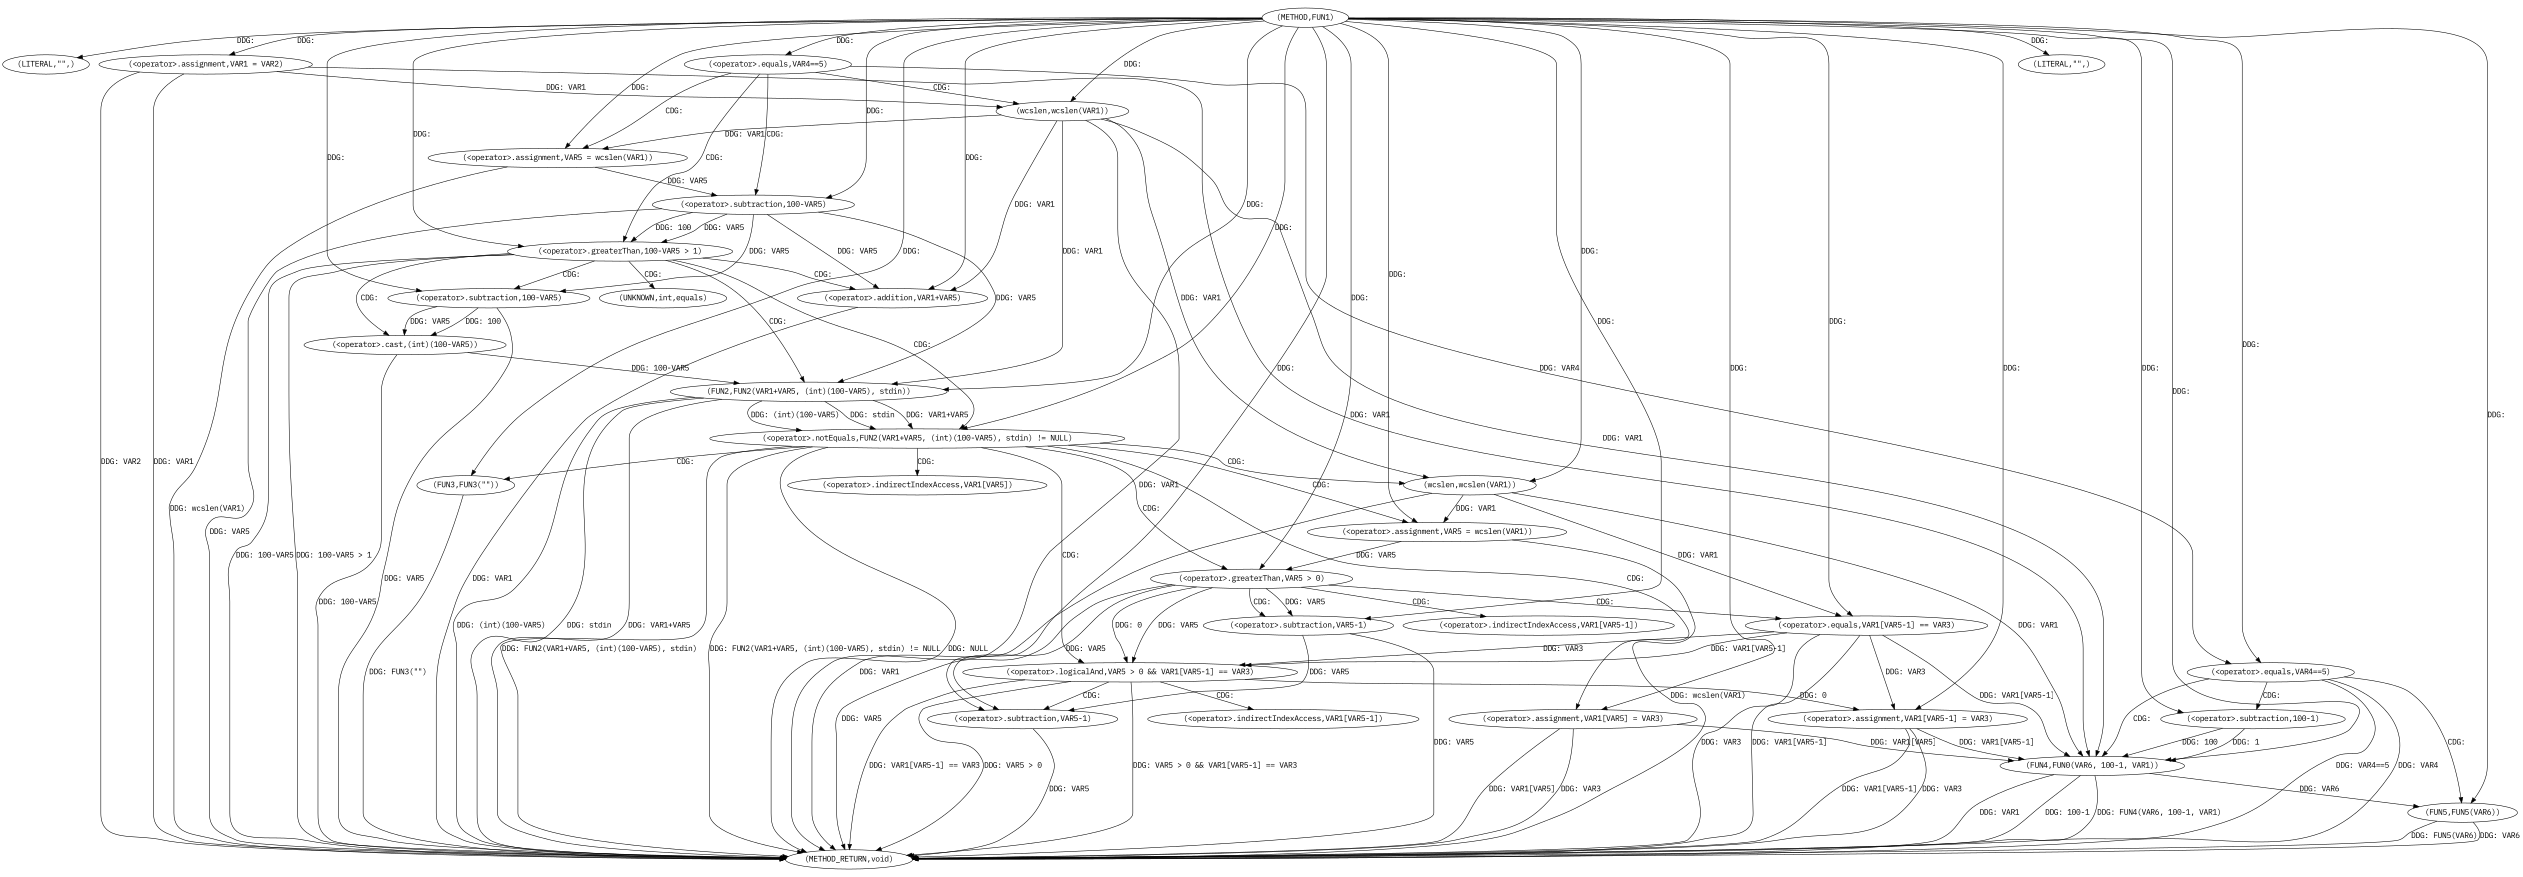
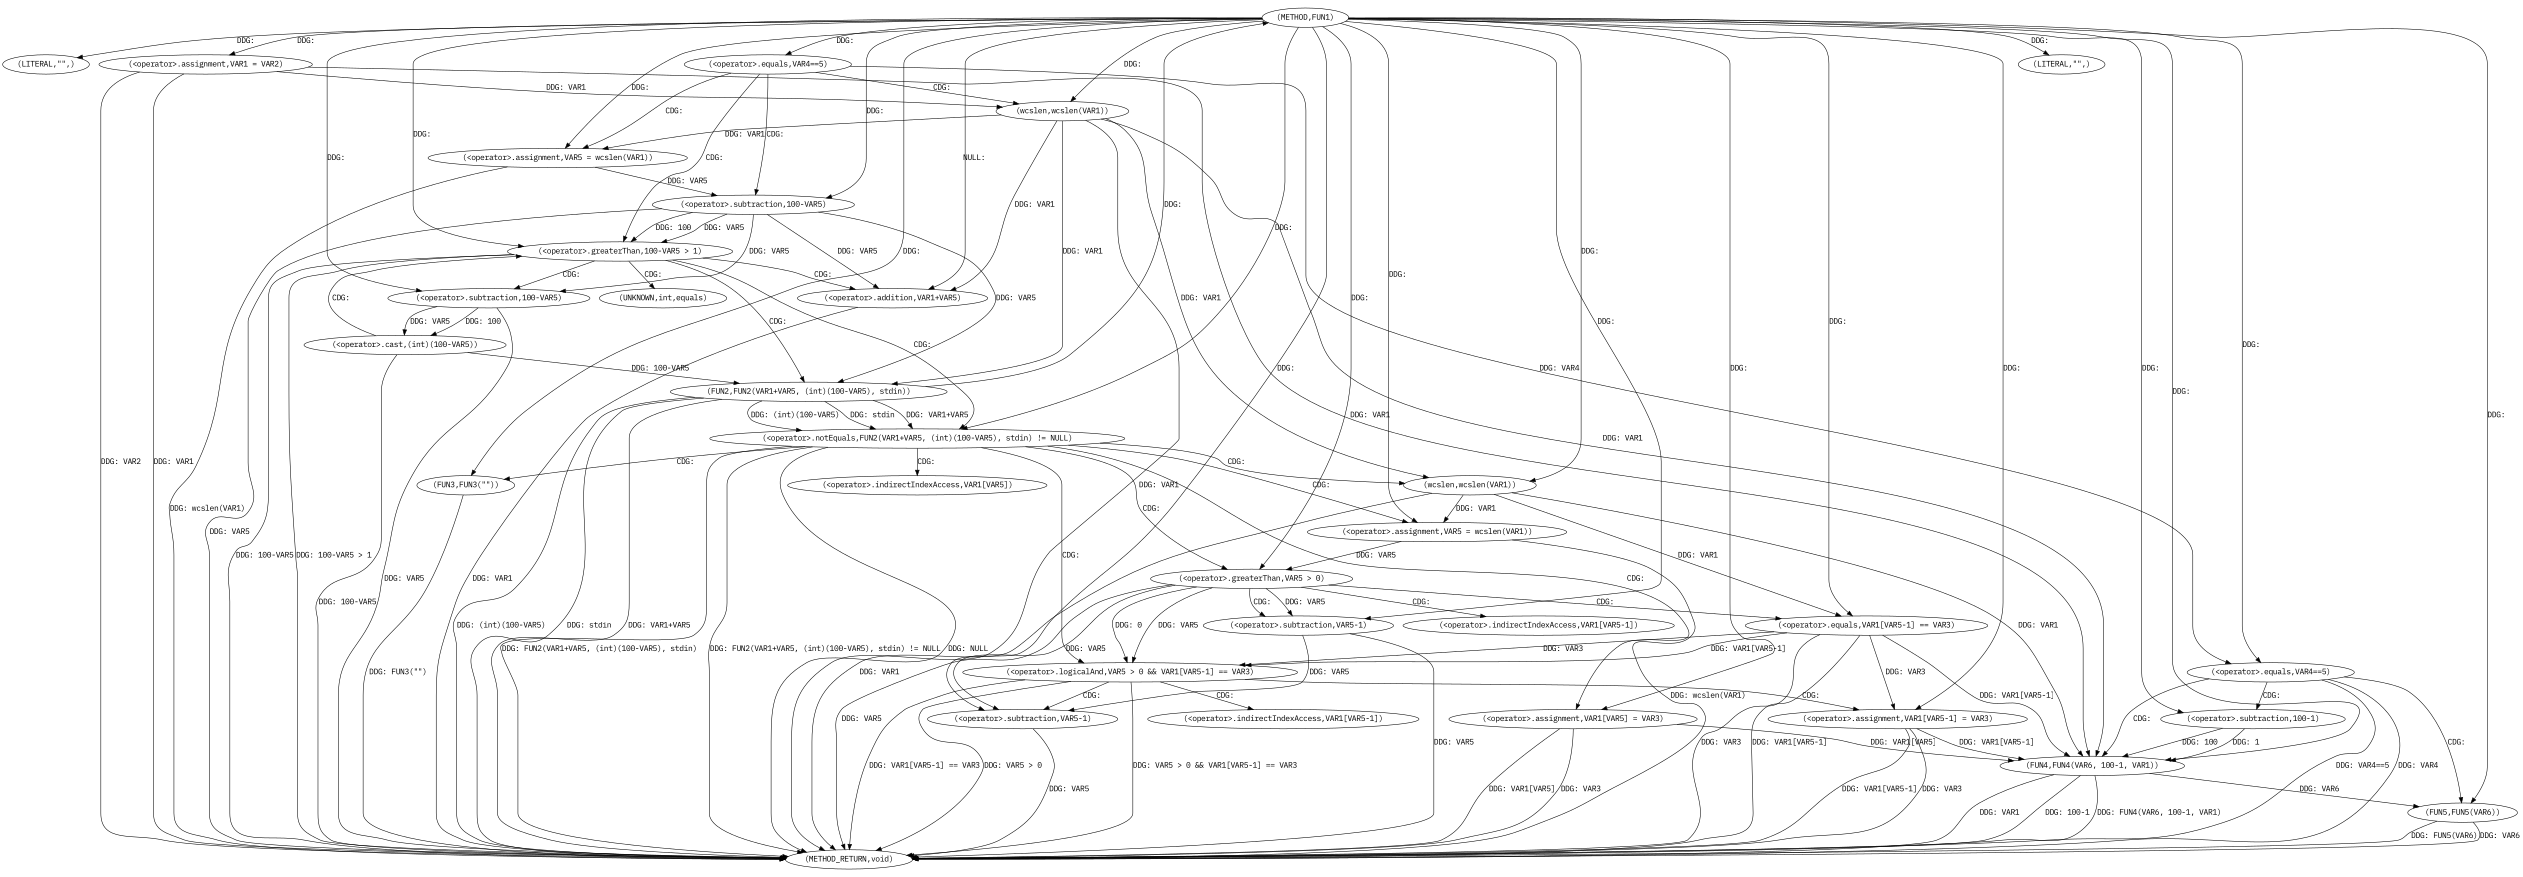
(976, 158) -> (976, 158)
(1180, 256) -> (1157, 244)
(405, 267) -> (385, 268)
(1813, 696) -> (1813, 696)
(2092, 766) -> (2092, 766)
